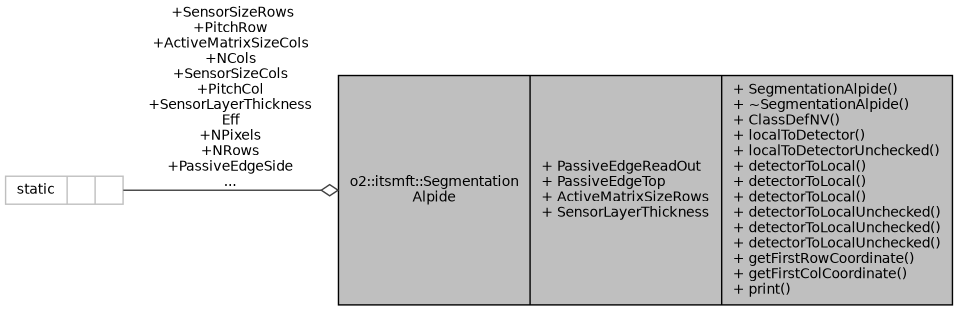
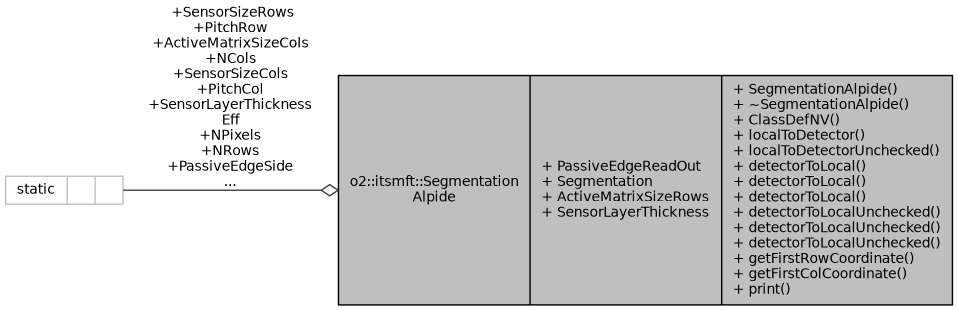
(604, 182) -> (597, 182)
